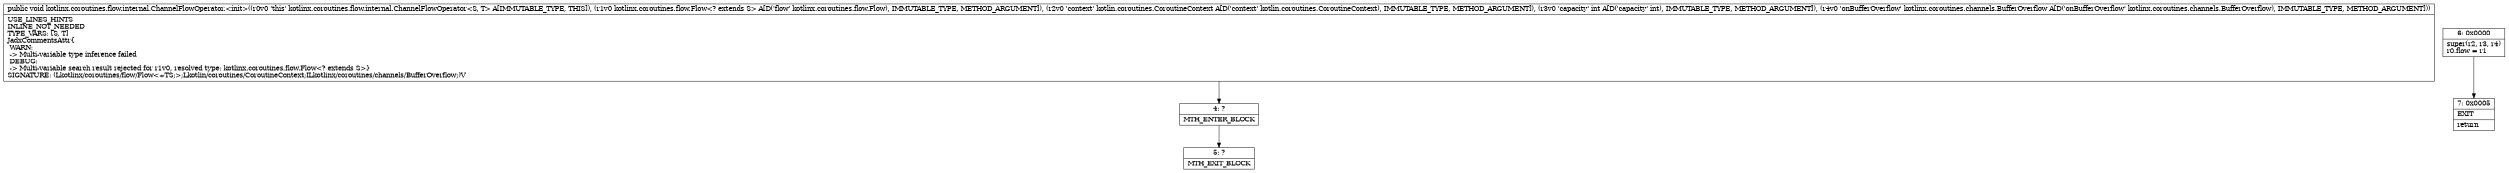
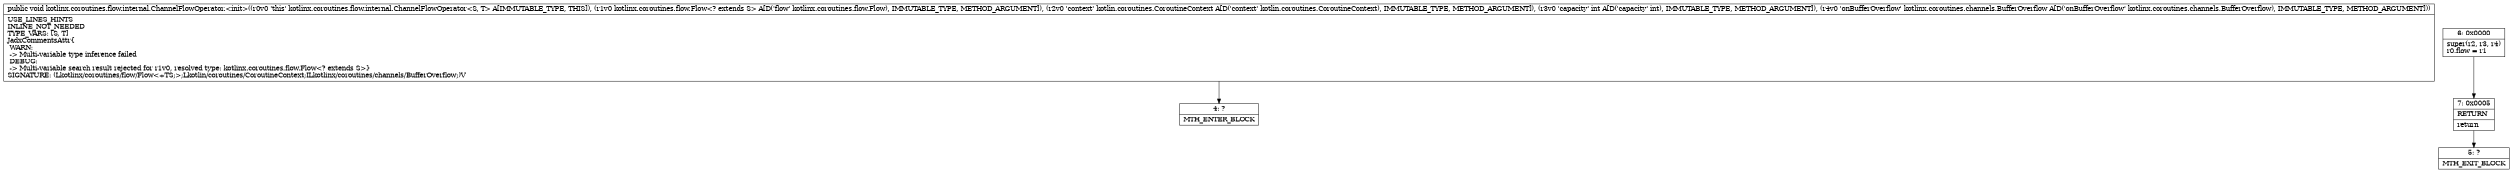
(2465, 114) -> (2472, 114)
(1219, 134) -> (2474, 137)
